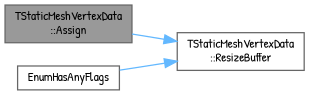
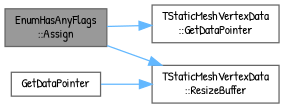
(69, 24) -> (56, 28)
none -> (216, 24)
(69, 78) -> (56, 84)
